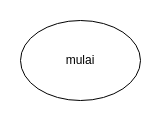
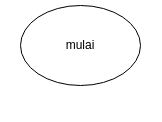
(81, 61) -> (81, 46)
